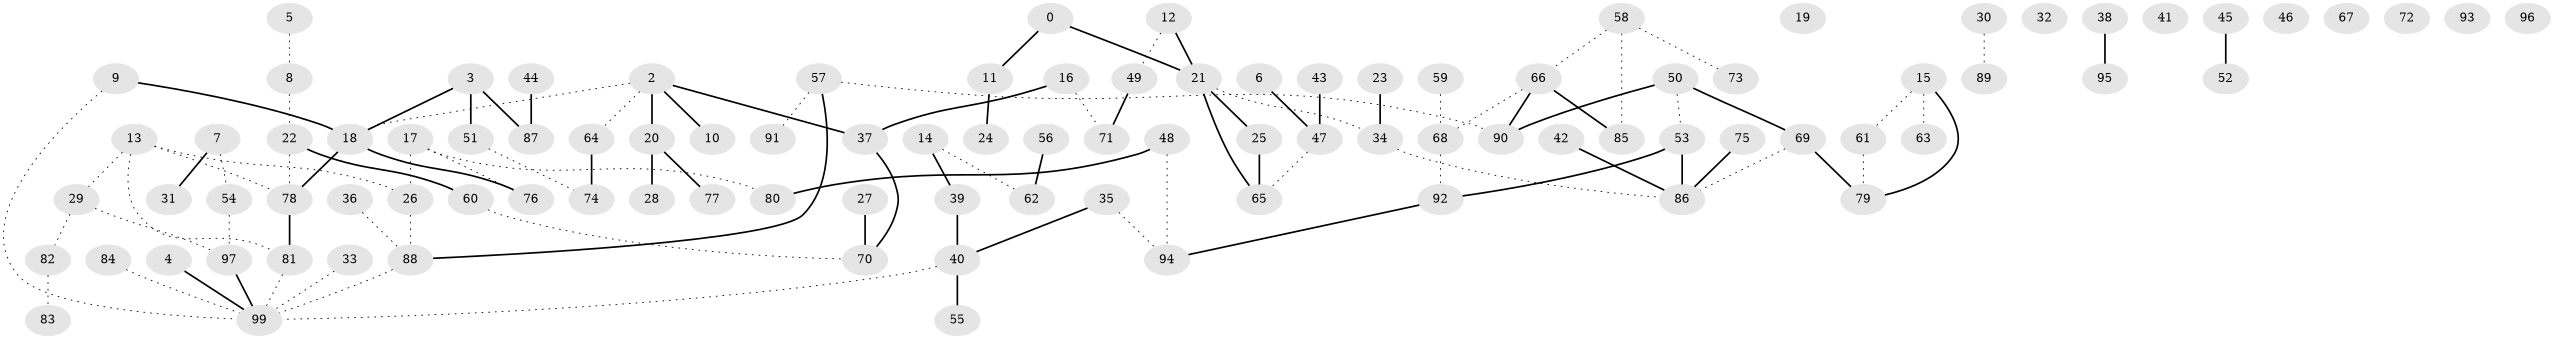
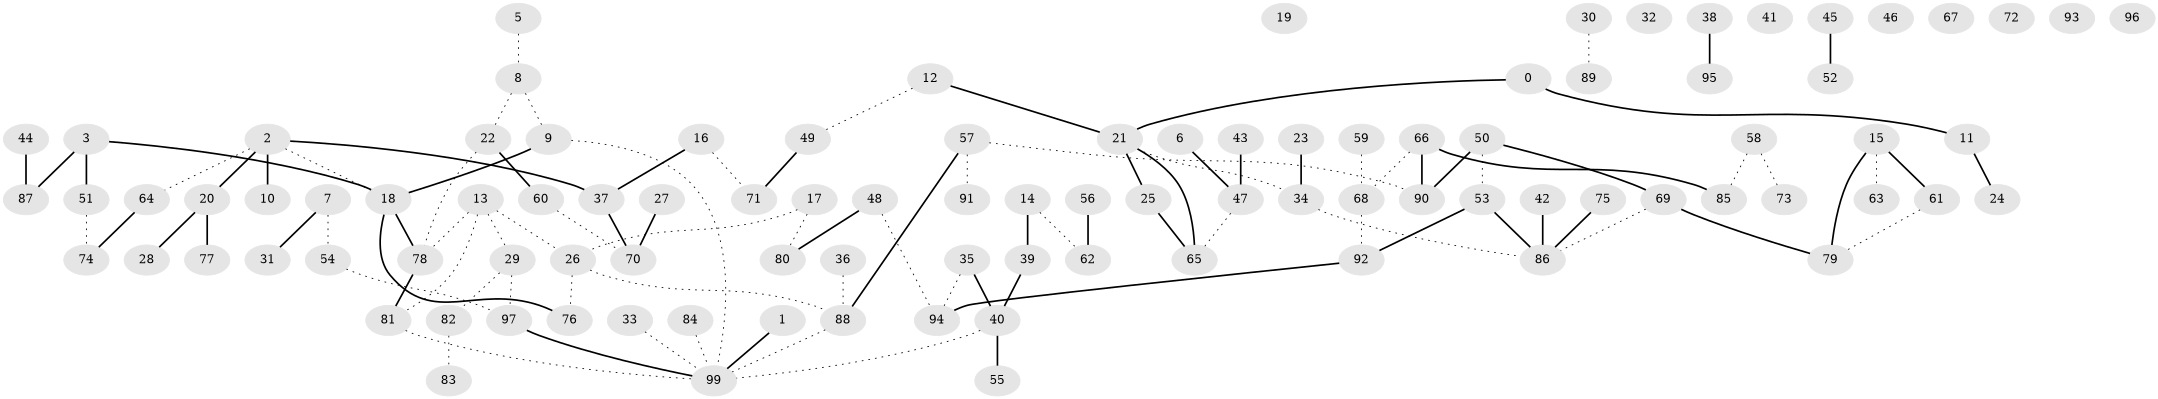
(1580, 49) -> none
none -> (534, 109)
(1894, 109) -> (1907, 169)
(471, 169) -> (571, 290)
(169, 260) -> (783, 320)
